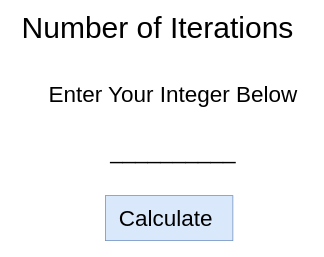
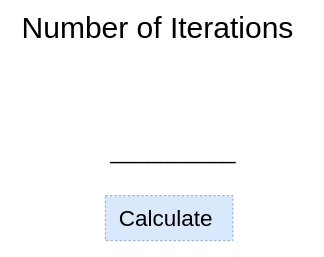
(173, 90) -> none
(169, 218) -> (169, 218)
